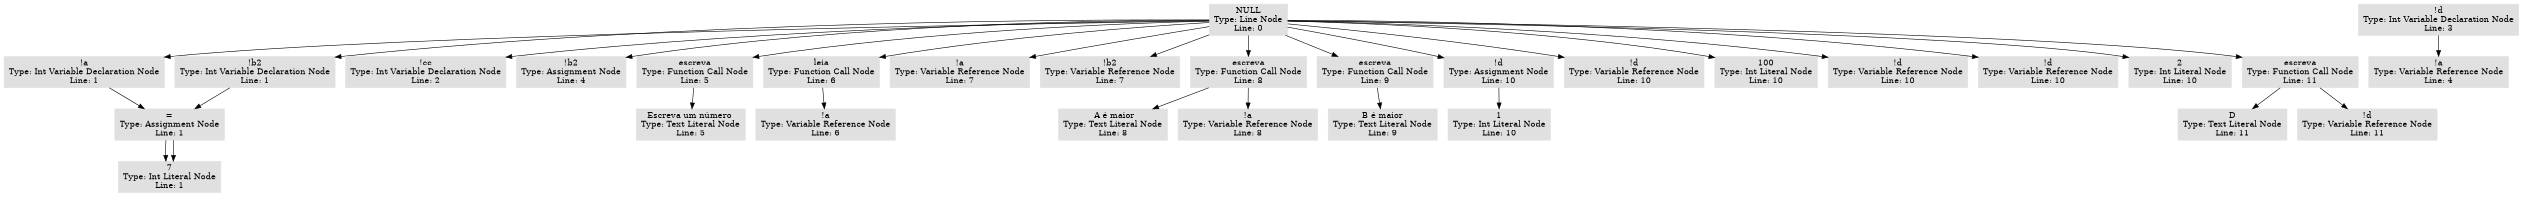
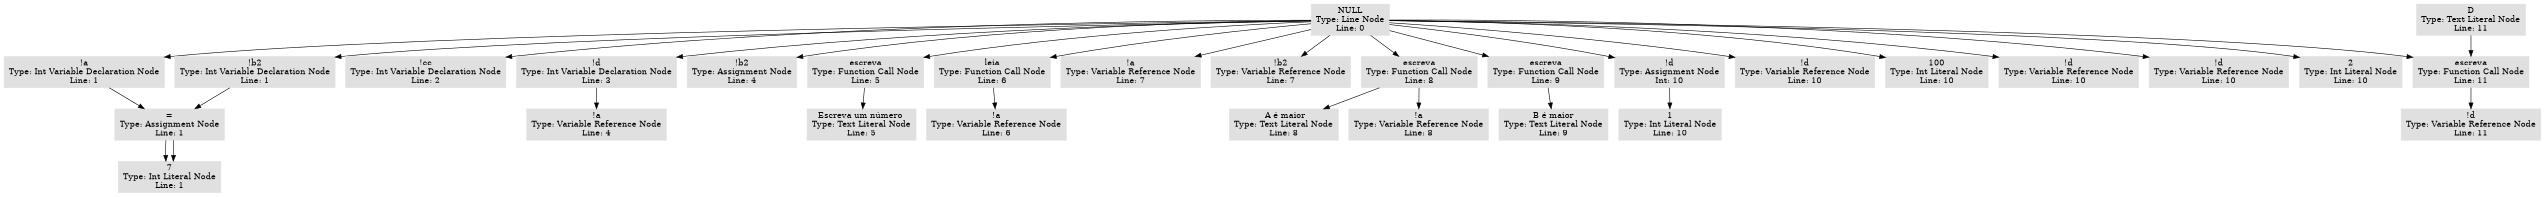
none -> (965, 33)
(1499, 72) -> (1670, 72)
(2269, 96) -> (2471, 43)
